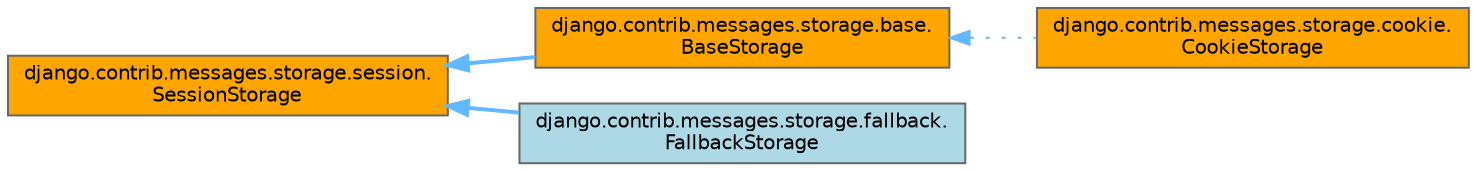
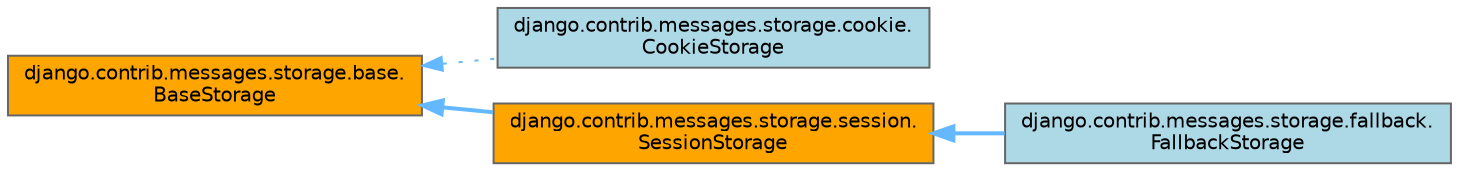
(1253, 38) -> (714, 38)
(502, 60) -> (468, 110)
